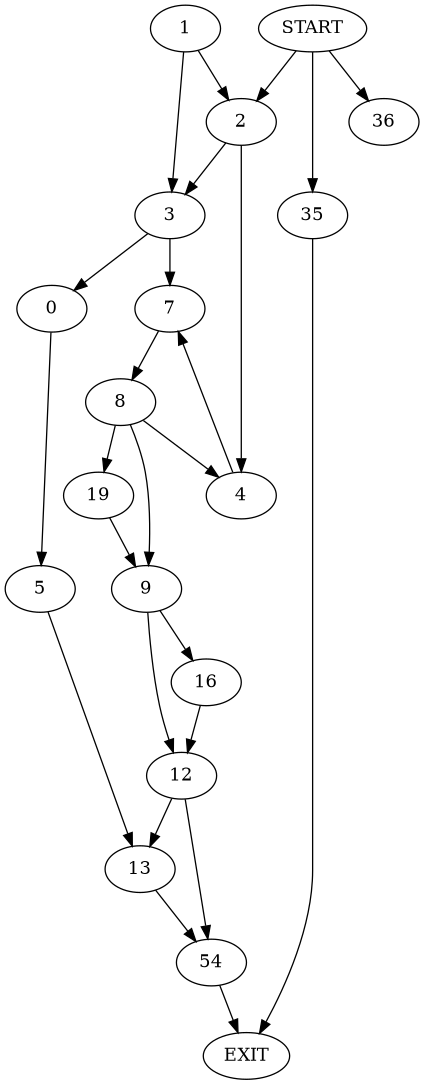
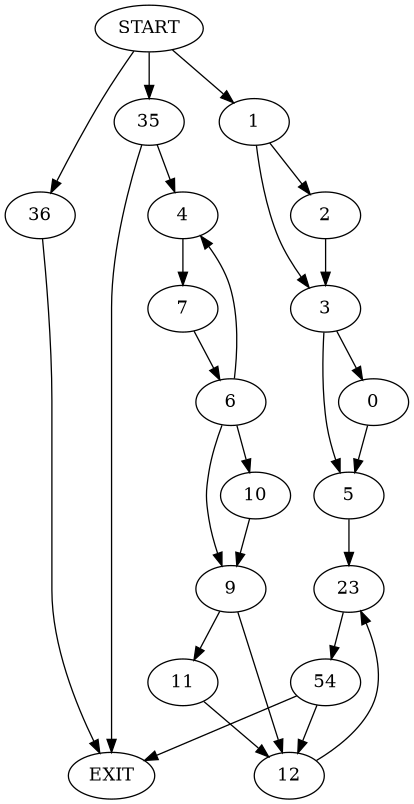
(280, 71) -> (198, 72)
(170, 256) -> (324, 397)
(241, 302) -> (164, 162)
(121, 402) -> (231, 402)
none -> (52, 493)
(99, 496) -> (256, 496)
(206, 682) -> (183, 682)
(195, 862) -> (310, 723)
(140, 869) -> (349, 589)
